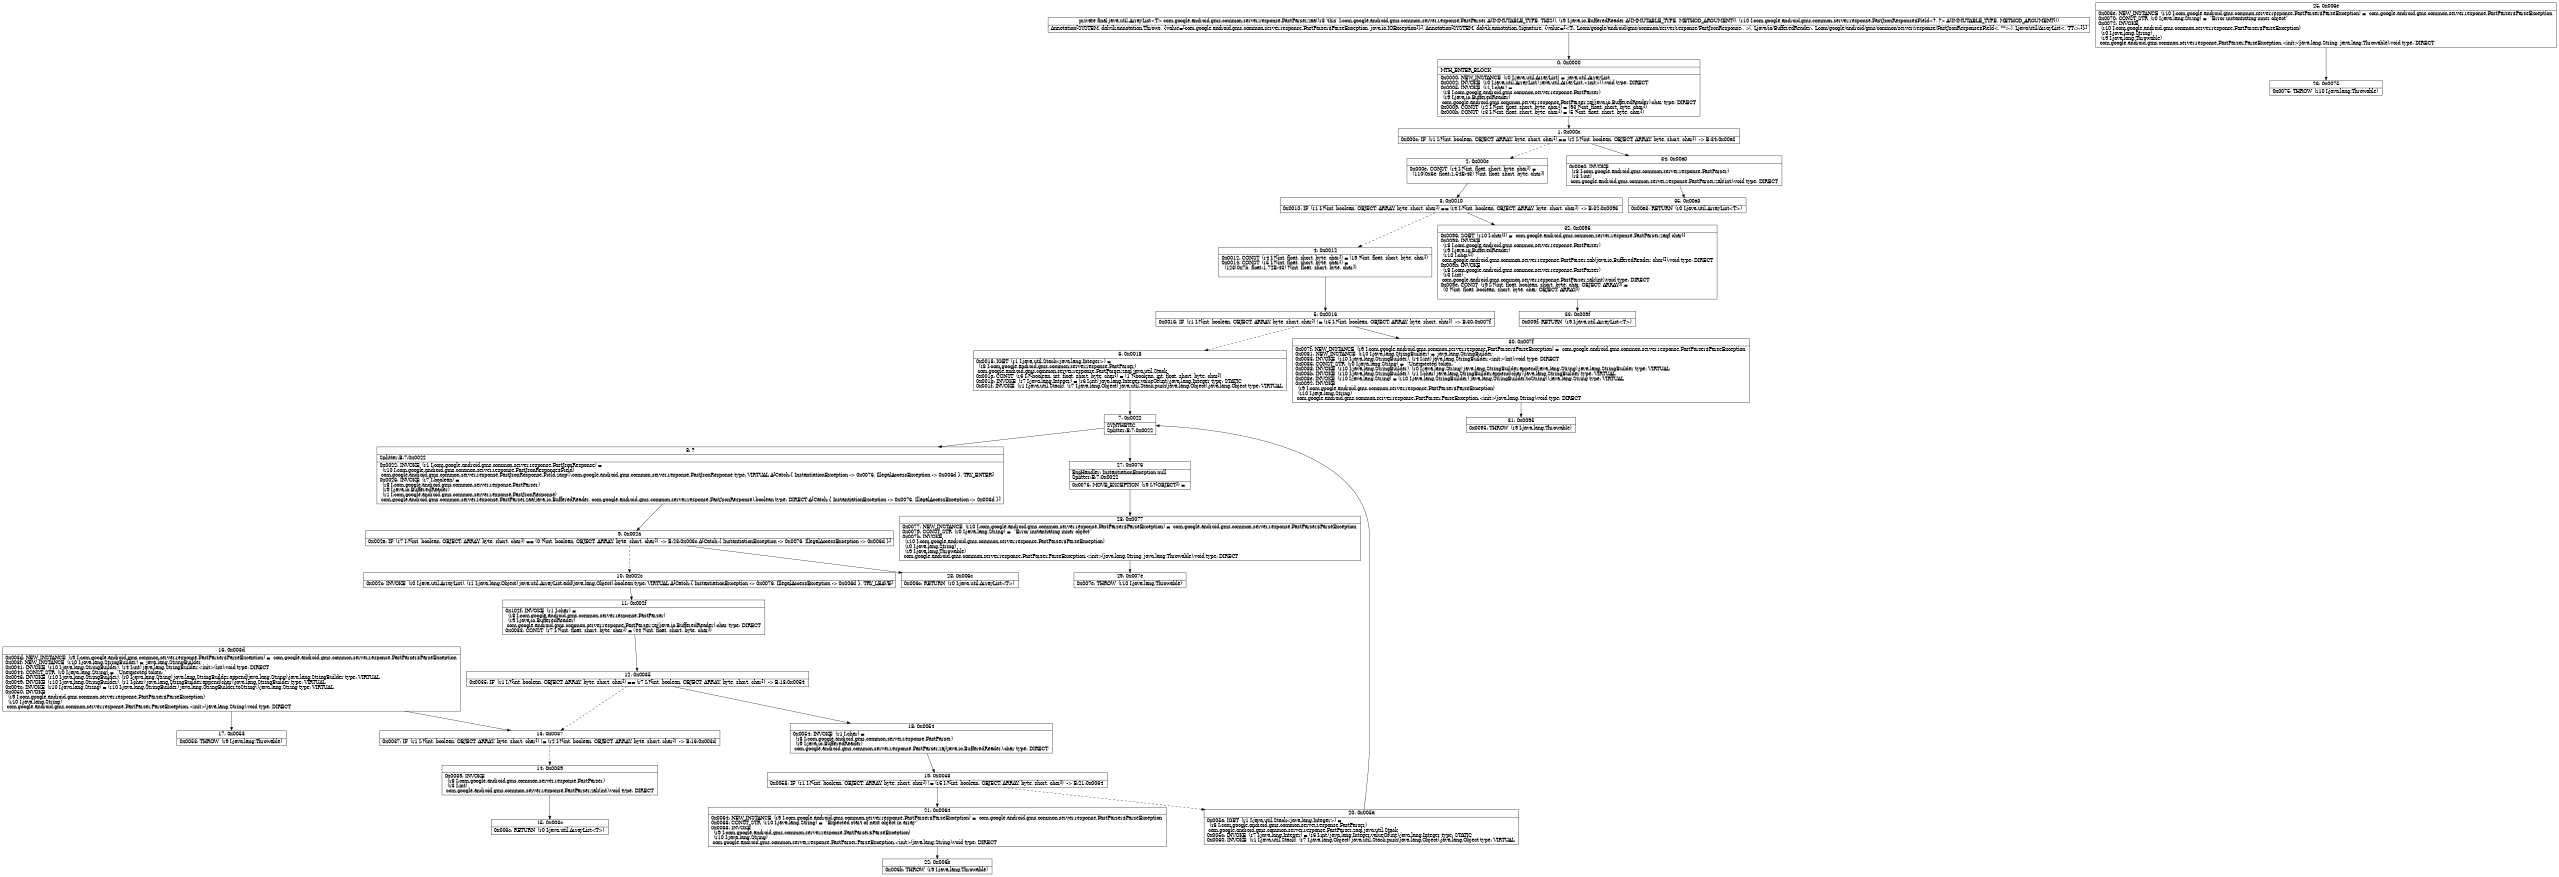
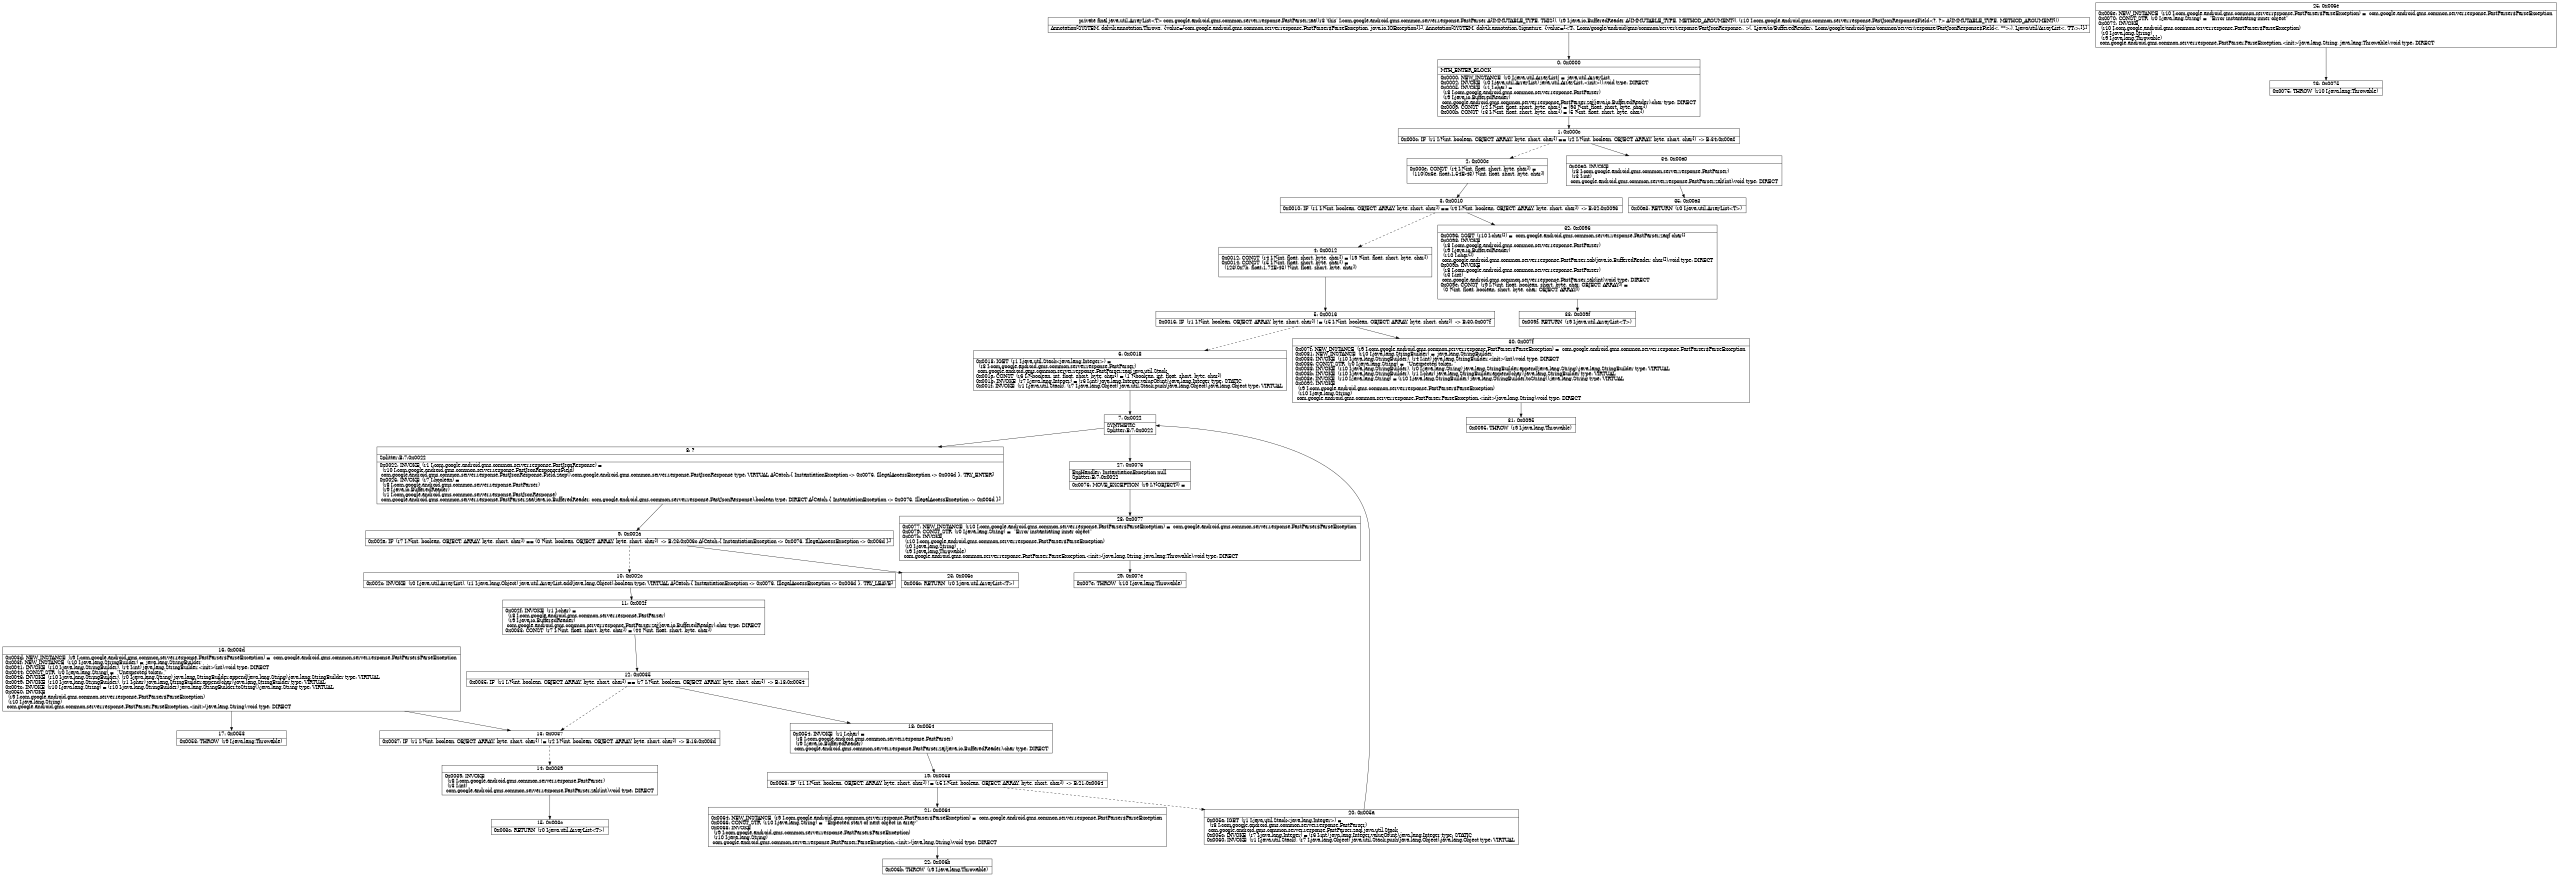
(541, 611) -> (541, 611)
